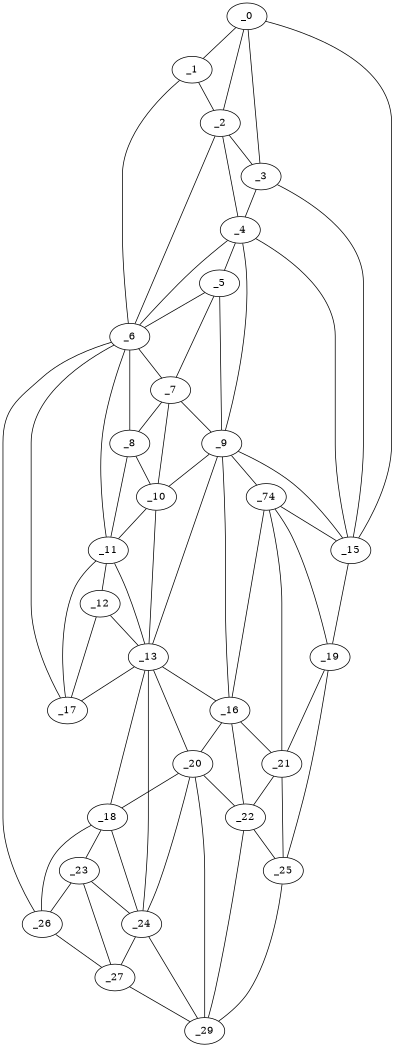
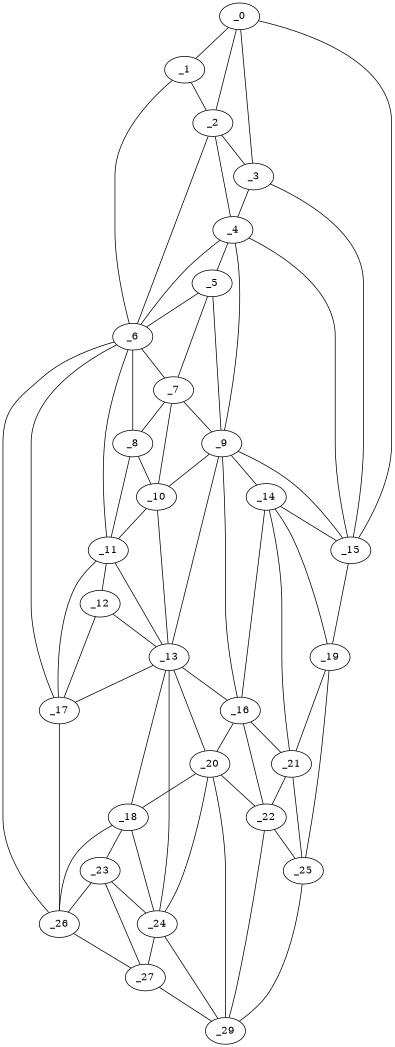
(266, 497) -> (266, 497)
none -> (59, 817)
